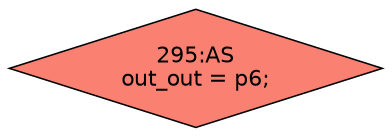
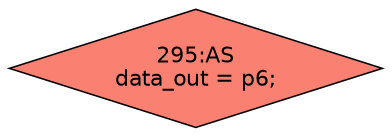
(196, 68) -> (196, 68)
